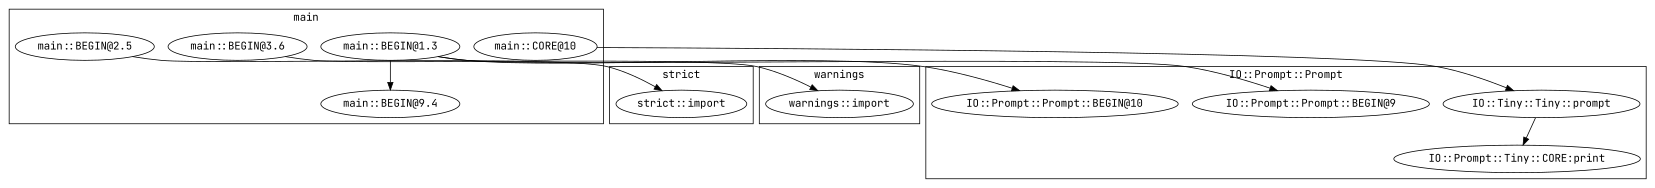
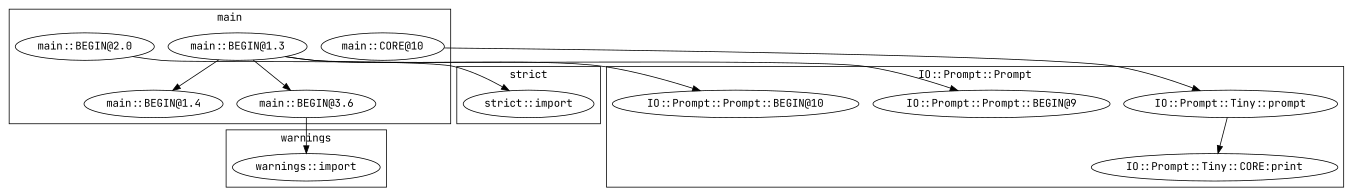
(85, 47) -> (85, 47)
none -> (269, 73)
(390, 104) -> (154, 104)
(1542, 104) -> (1231, 104)
